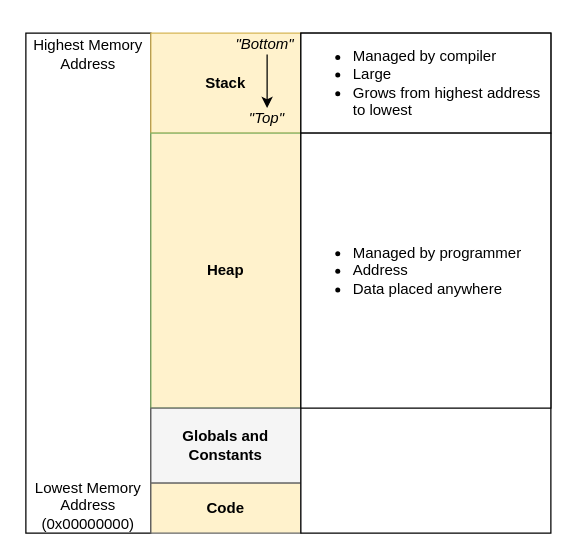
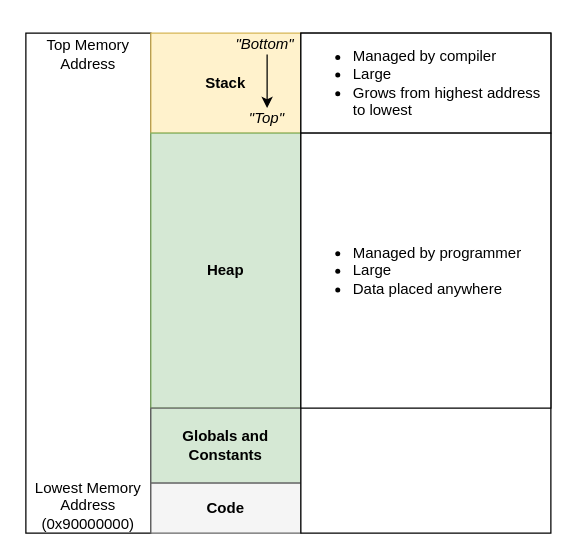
(88, 54) -> (88, 54)
(226, 271) -> (226, 271)
(387, 271) -> (387, 271)
(226, 446) -> (226, 446)
(88, 506) -> (88, 506)
(226, 508) -> (226, 508)
